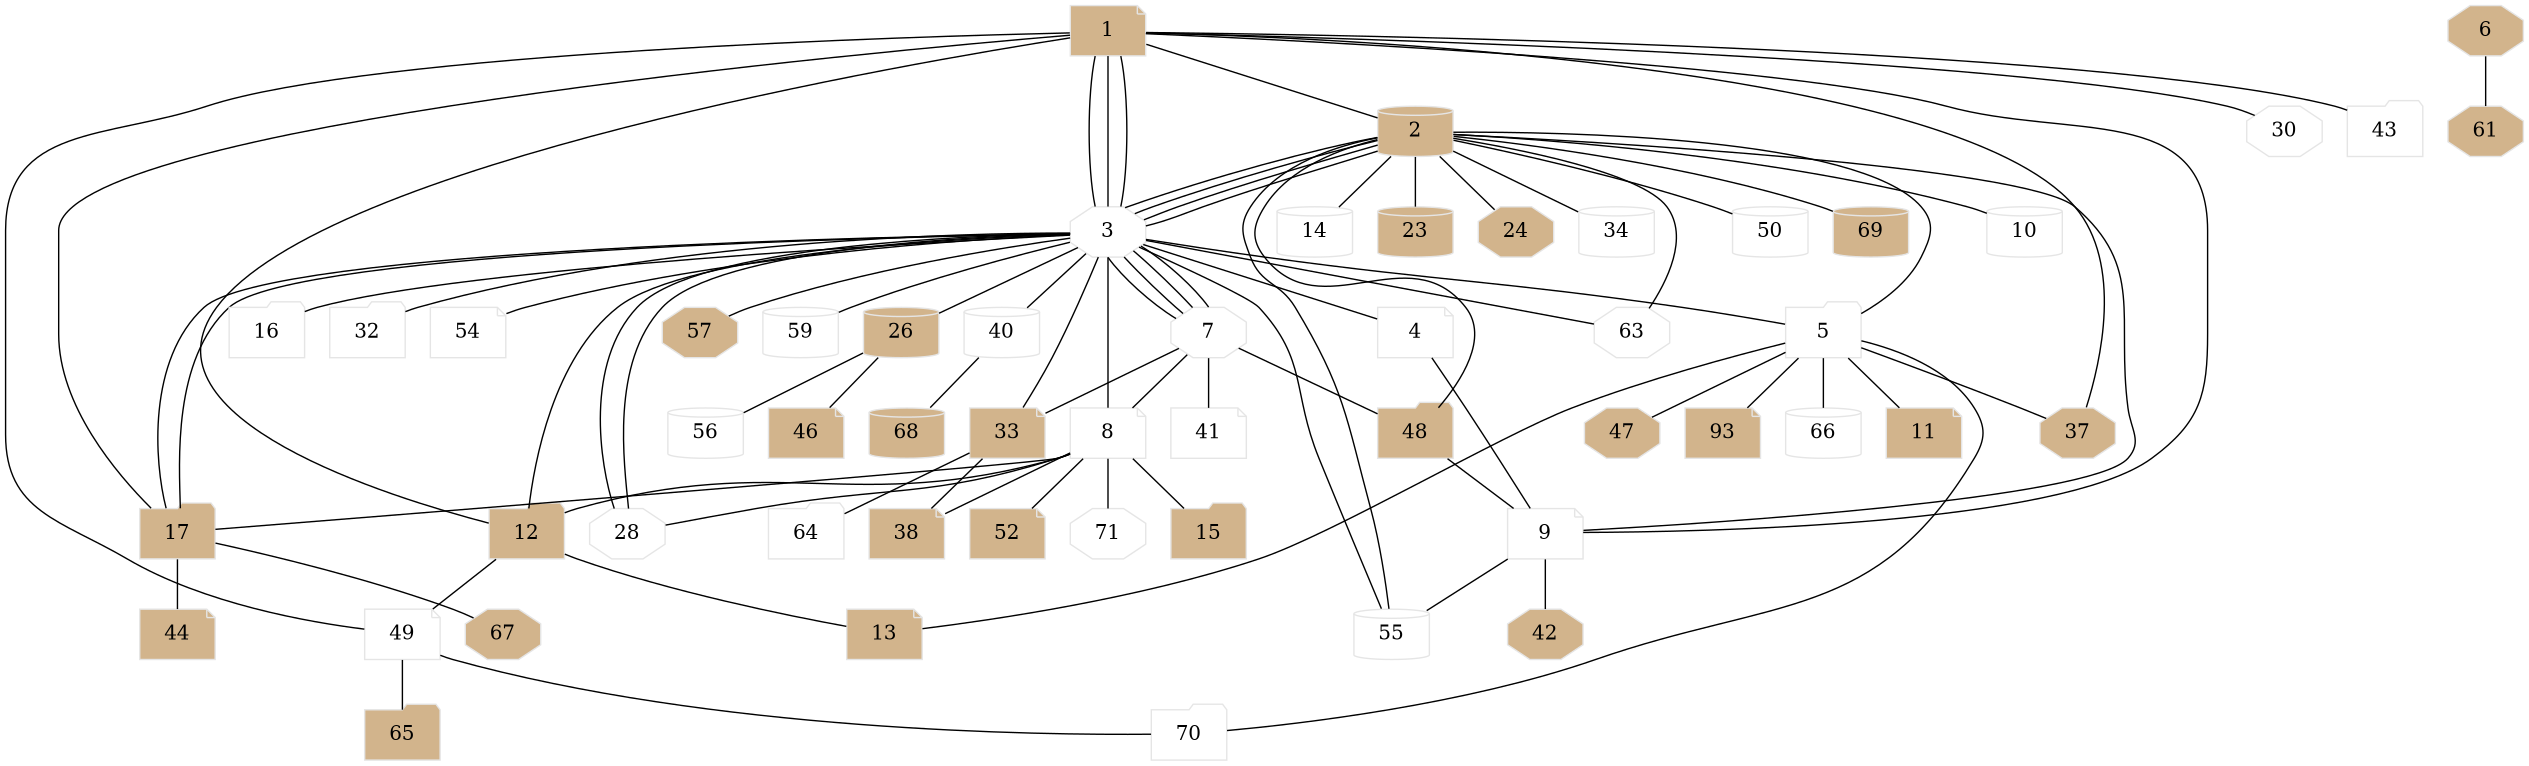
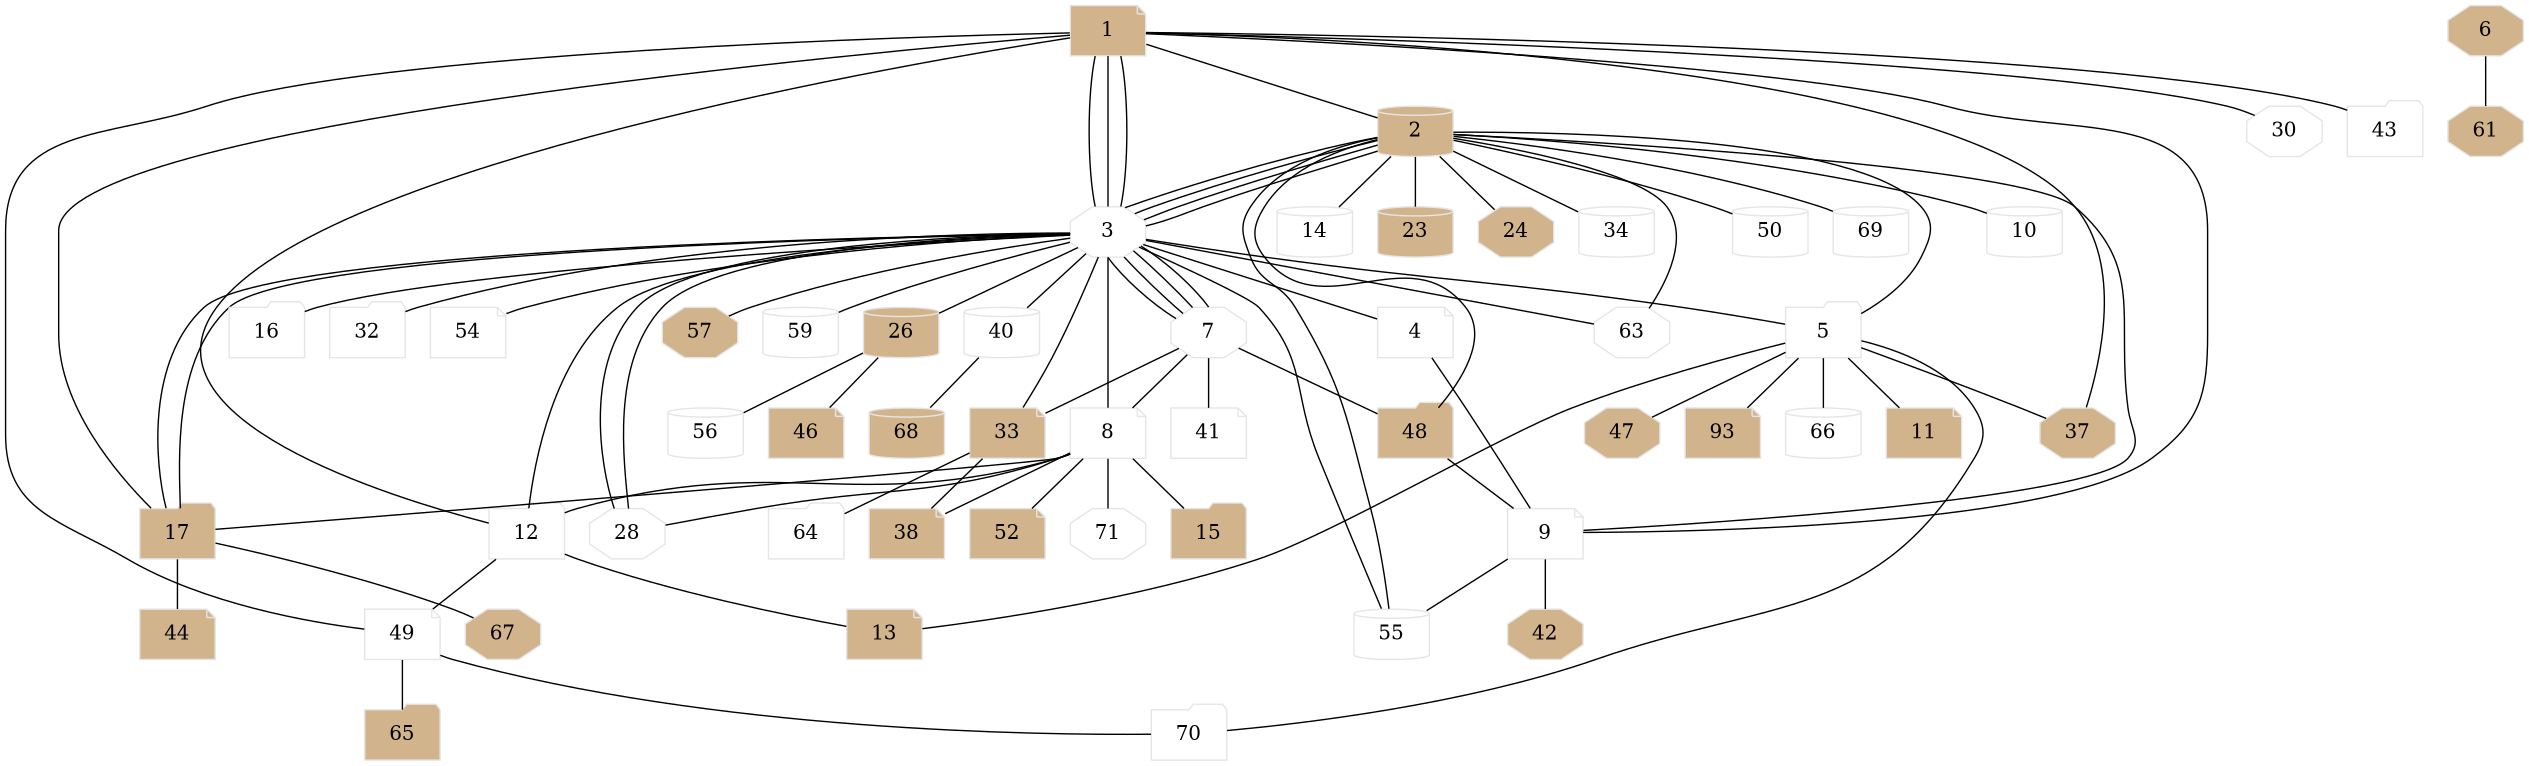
(1871, 232) -> (1871, 232)
(527, 534) -> (527, 534)
